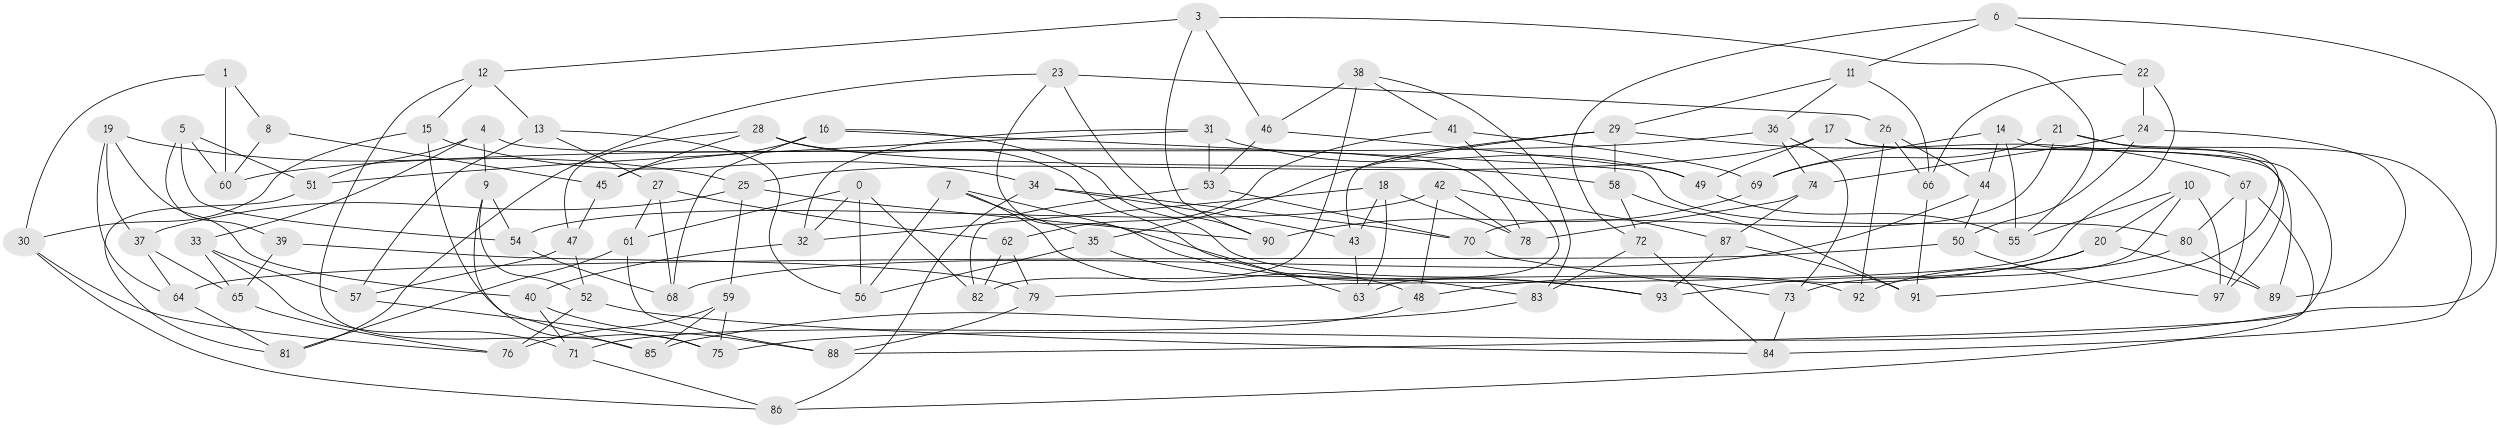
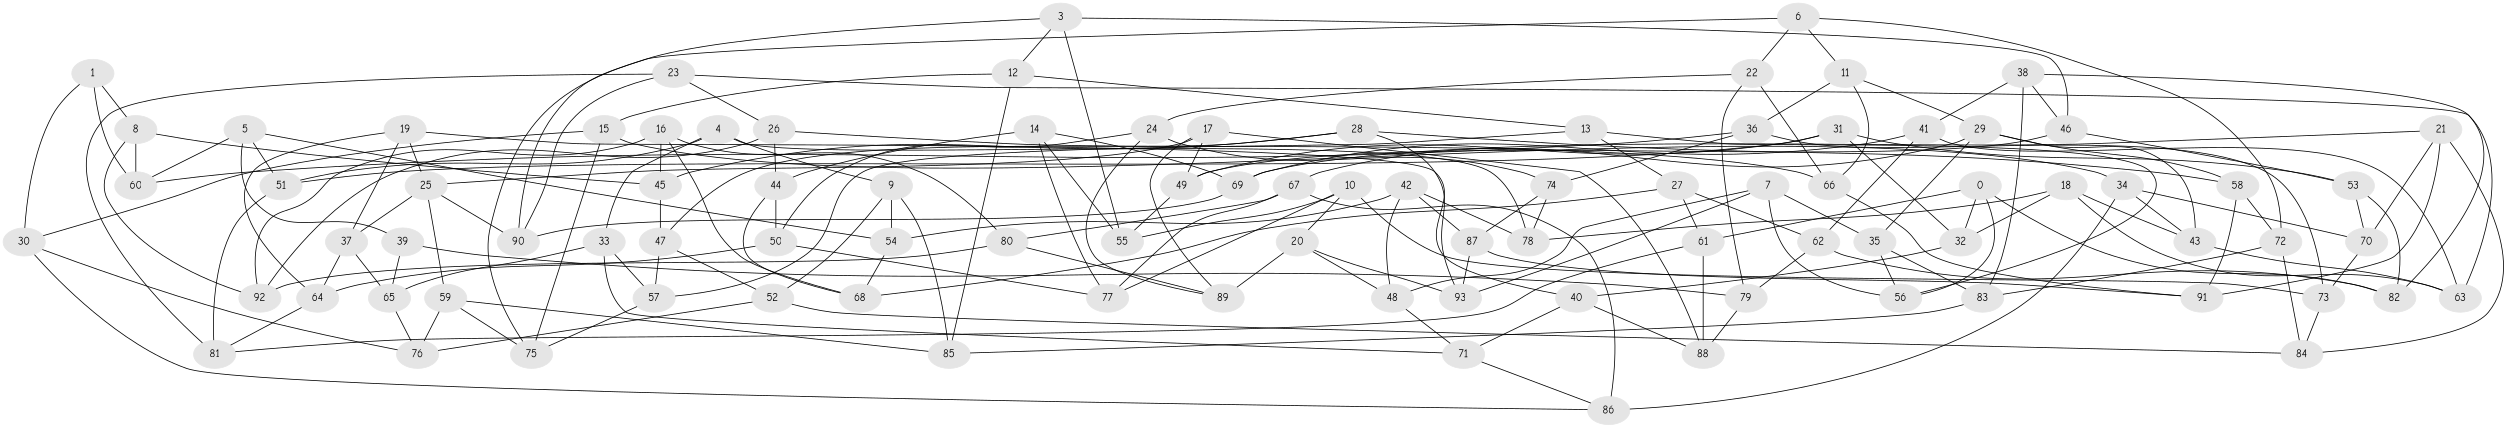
none -> (140, 238)
(2219, 298) -> (1108, 298)
